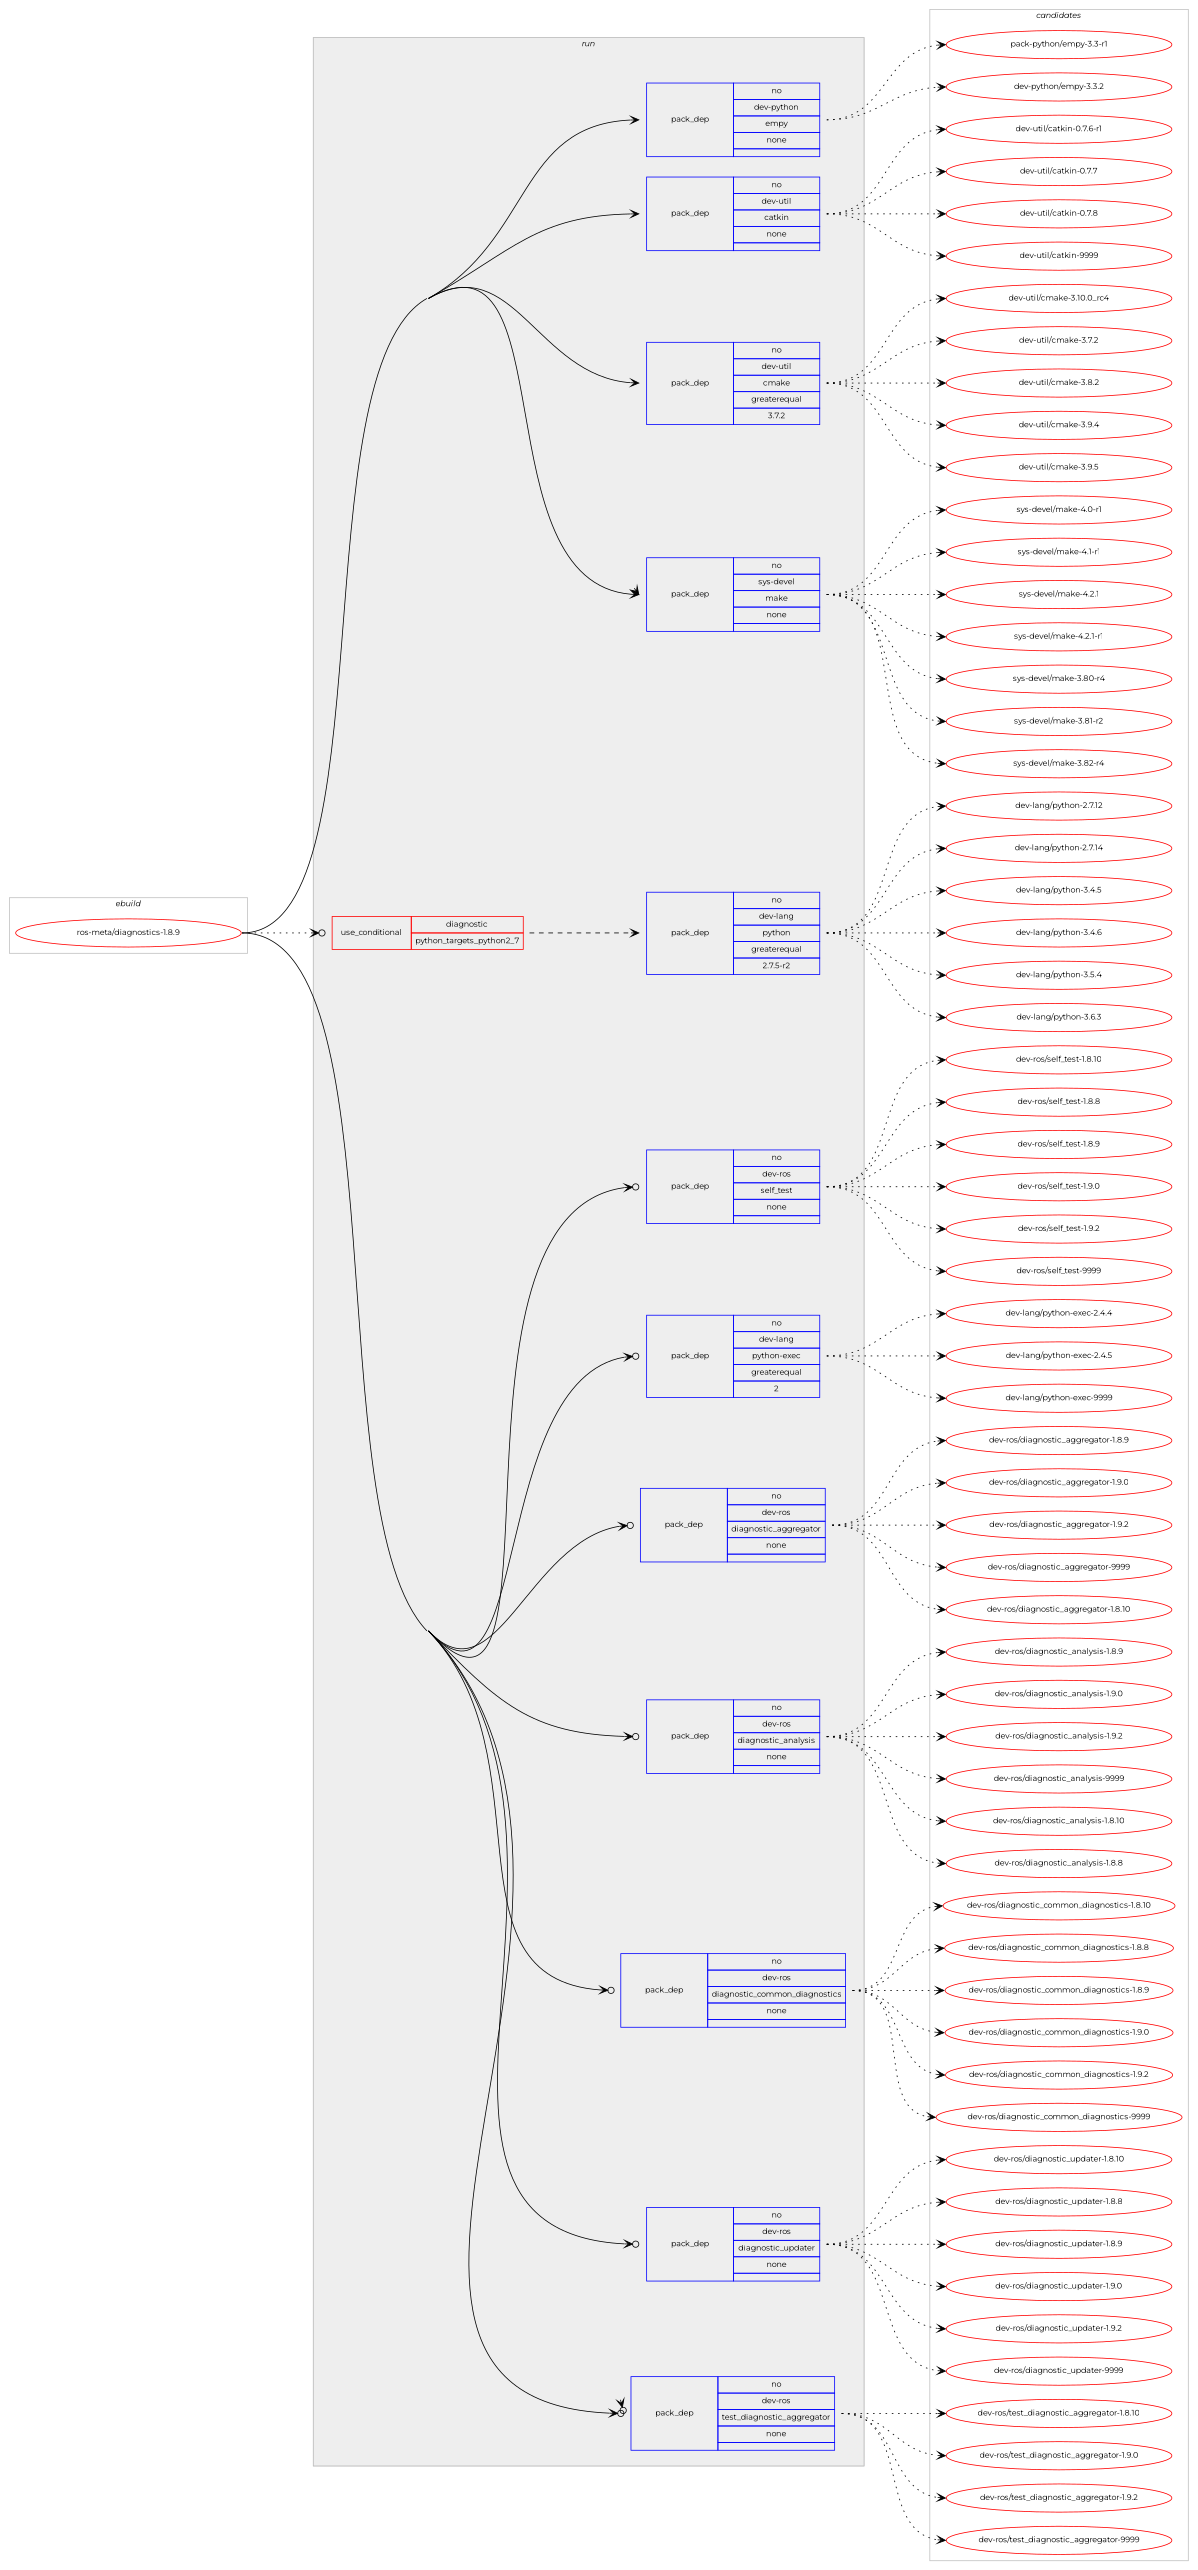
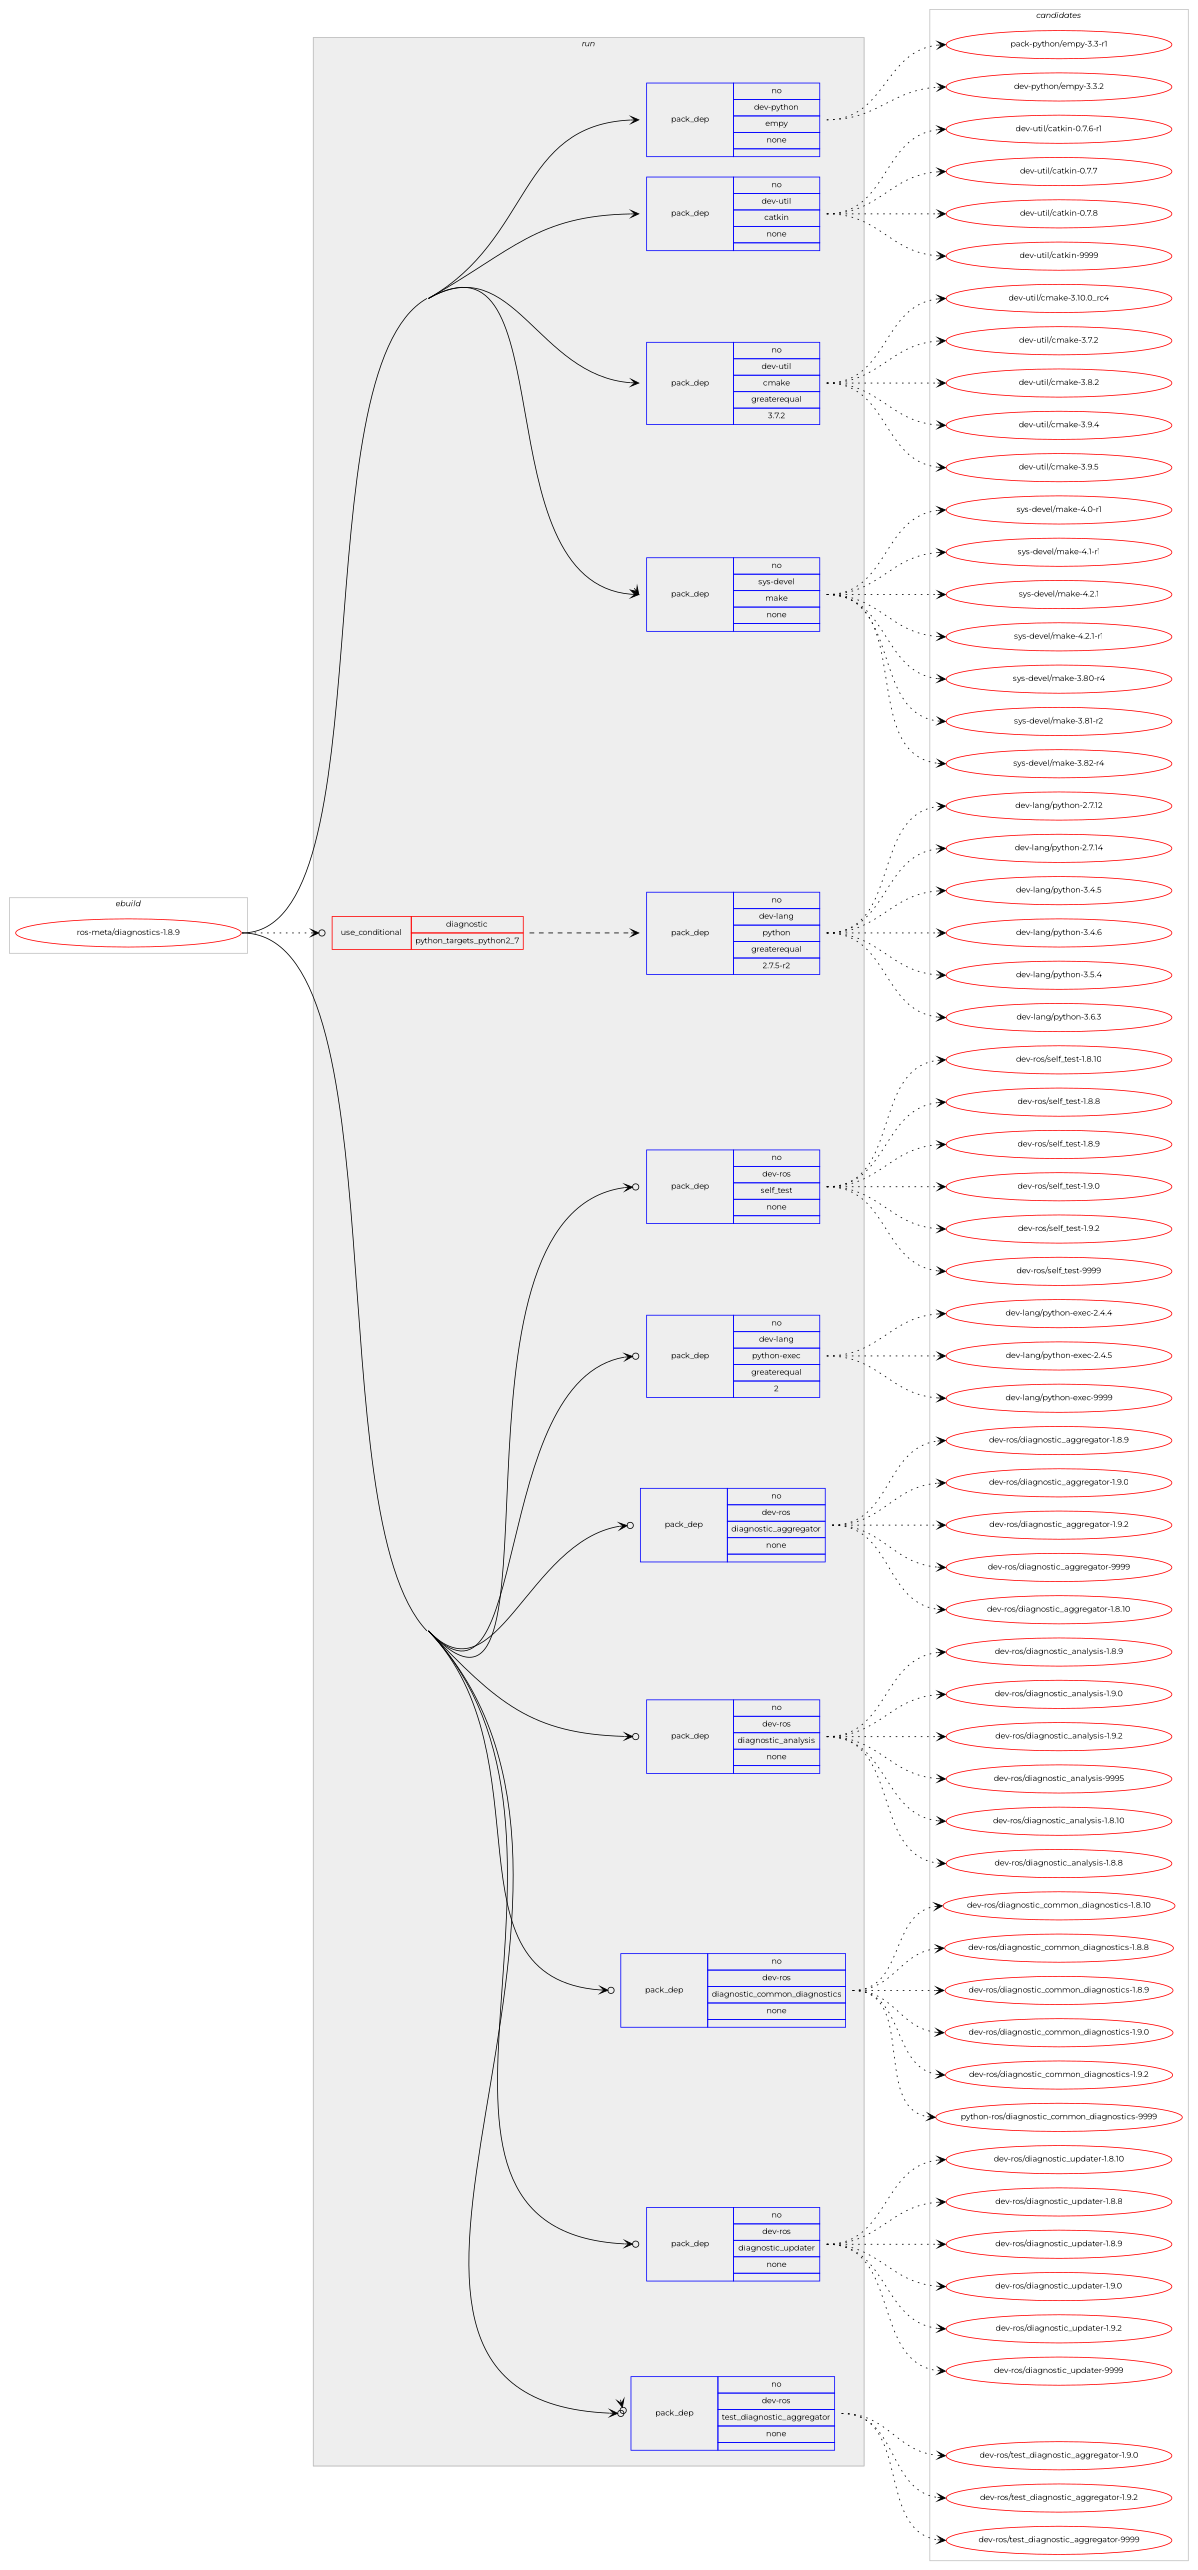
(1059, 1779) -> (1059, 1779)
(1059, 2117) -> (1059, 2117)
(1059, 2413) -> none
